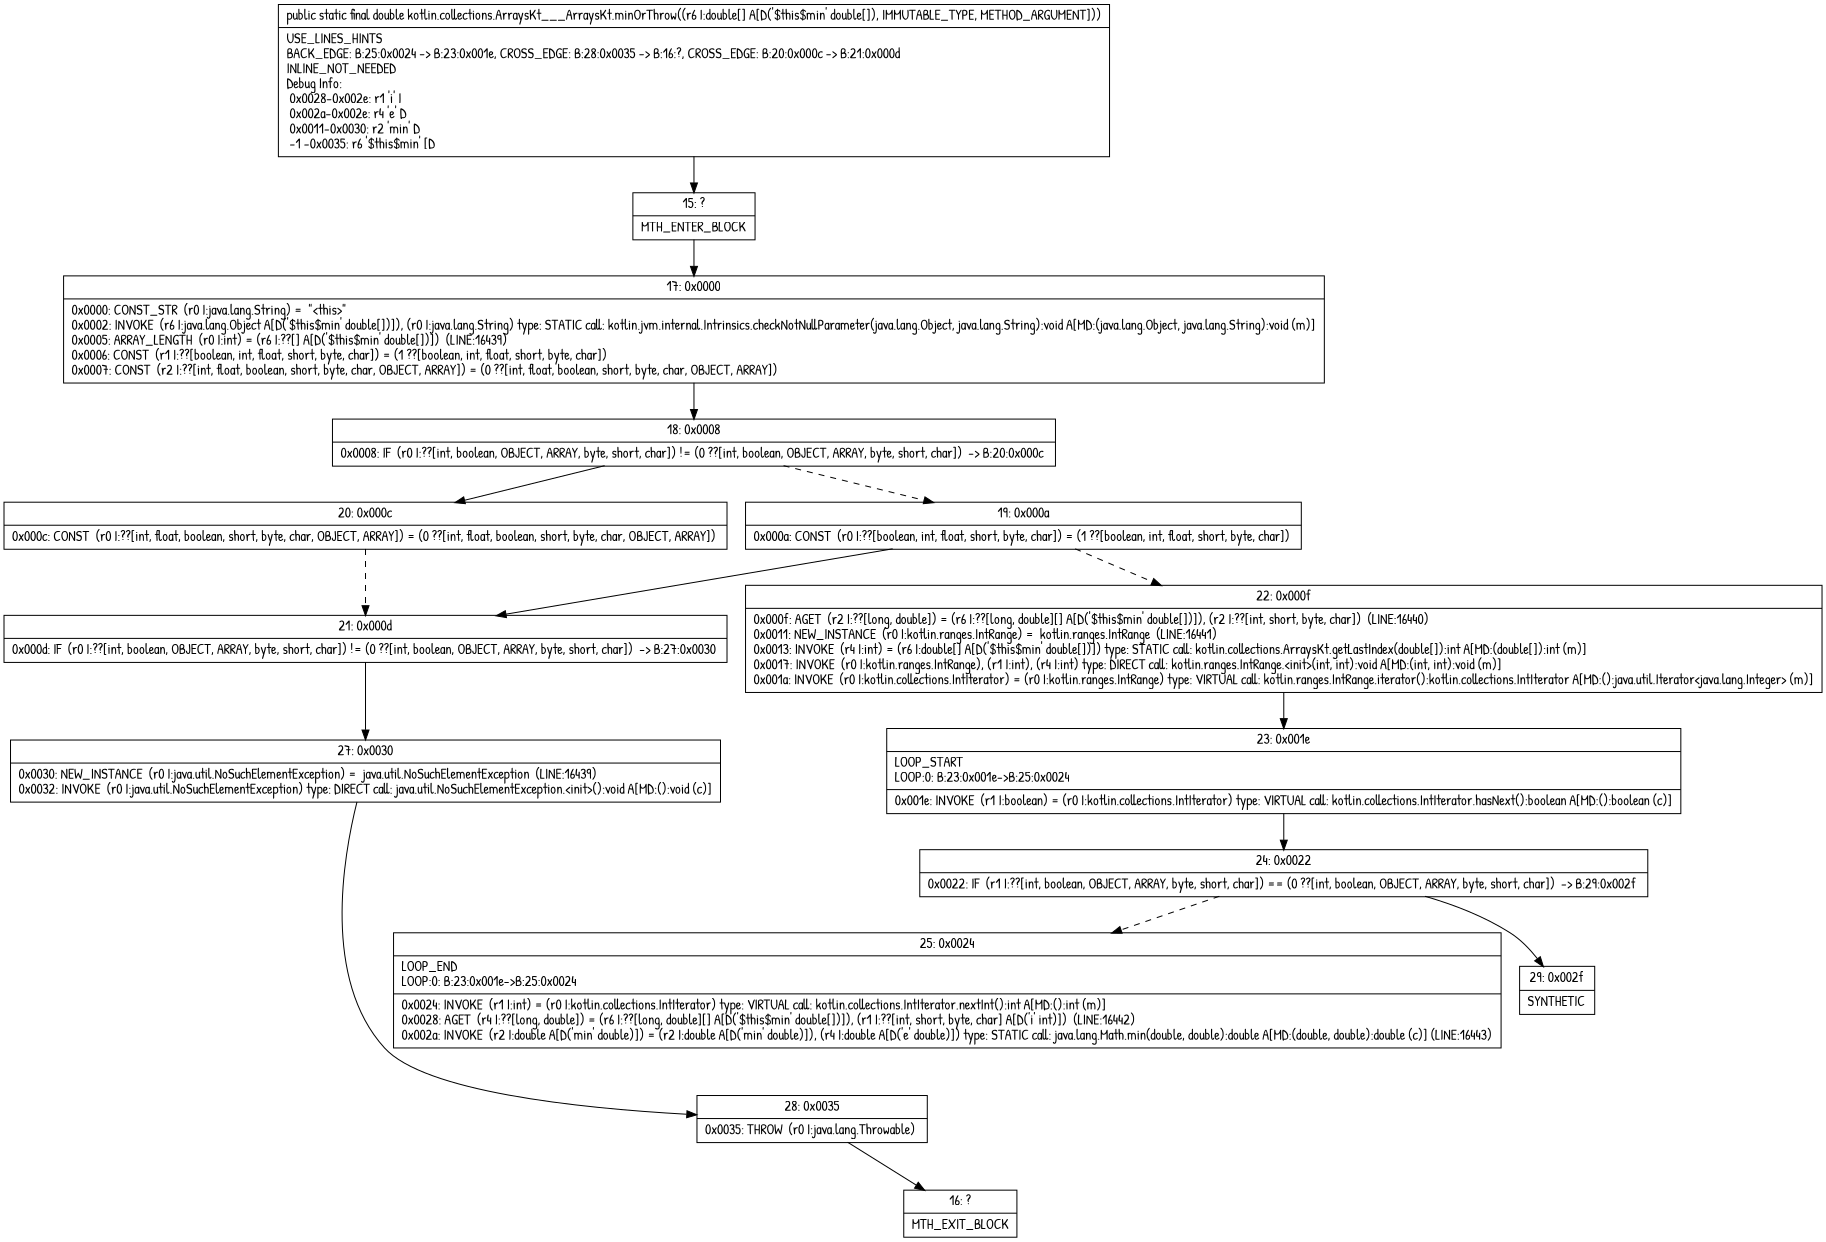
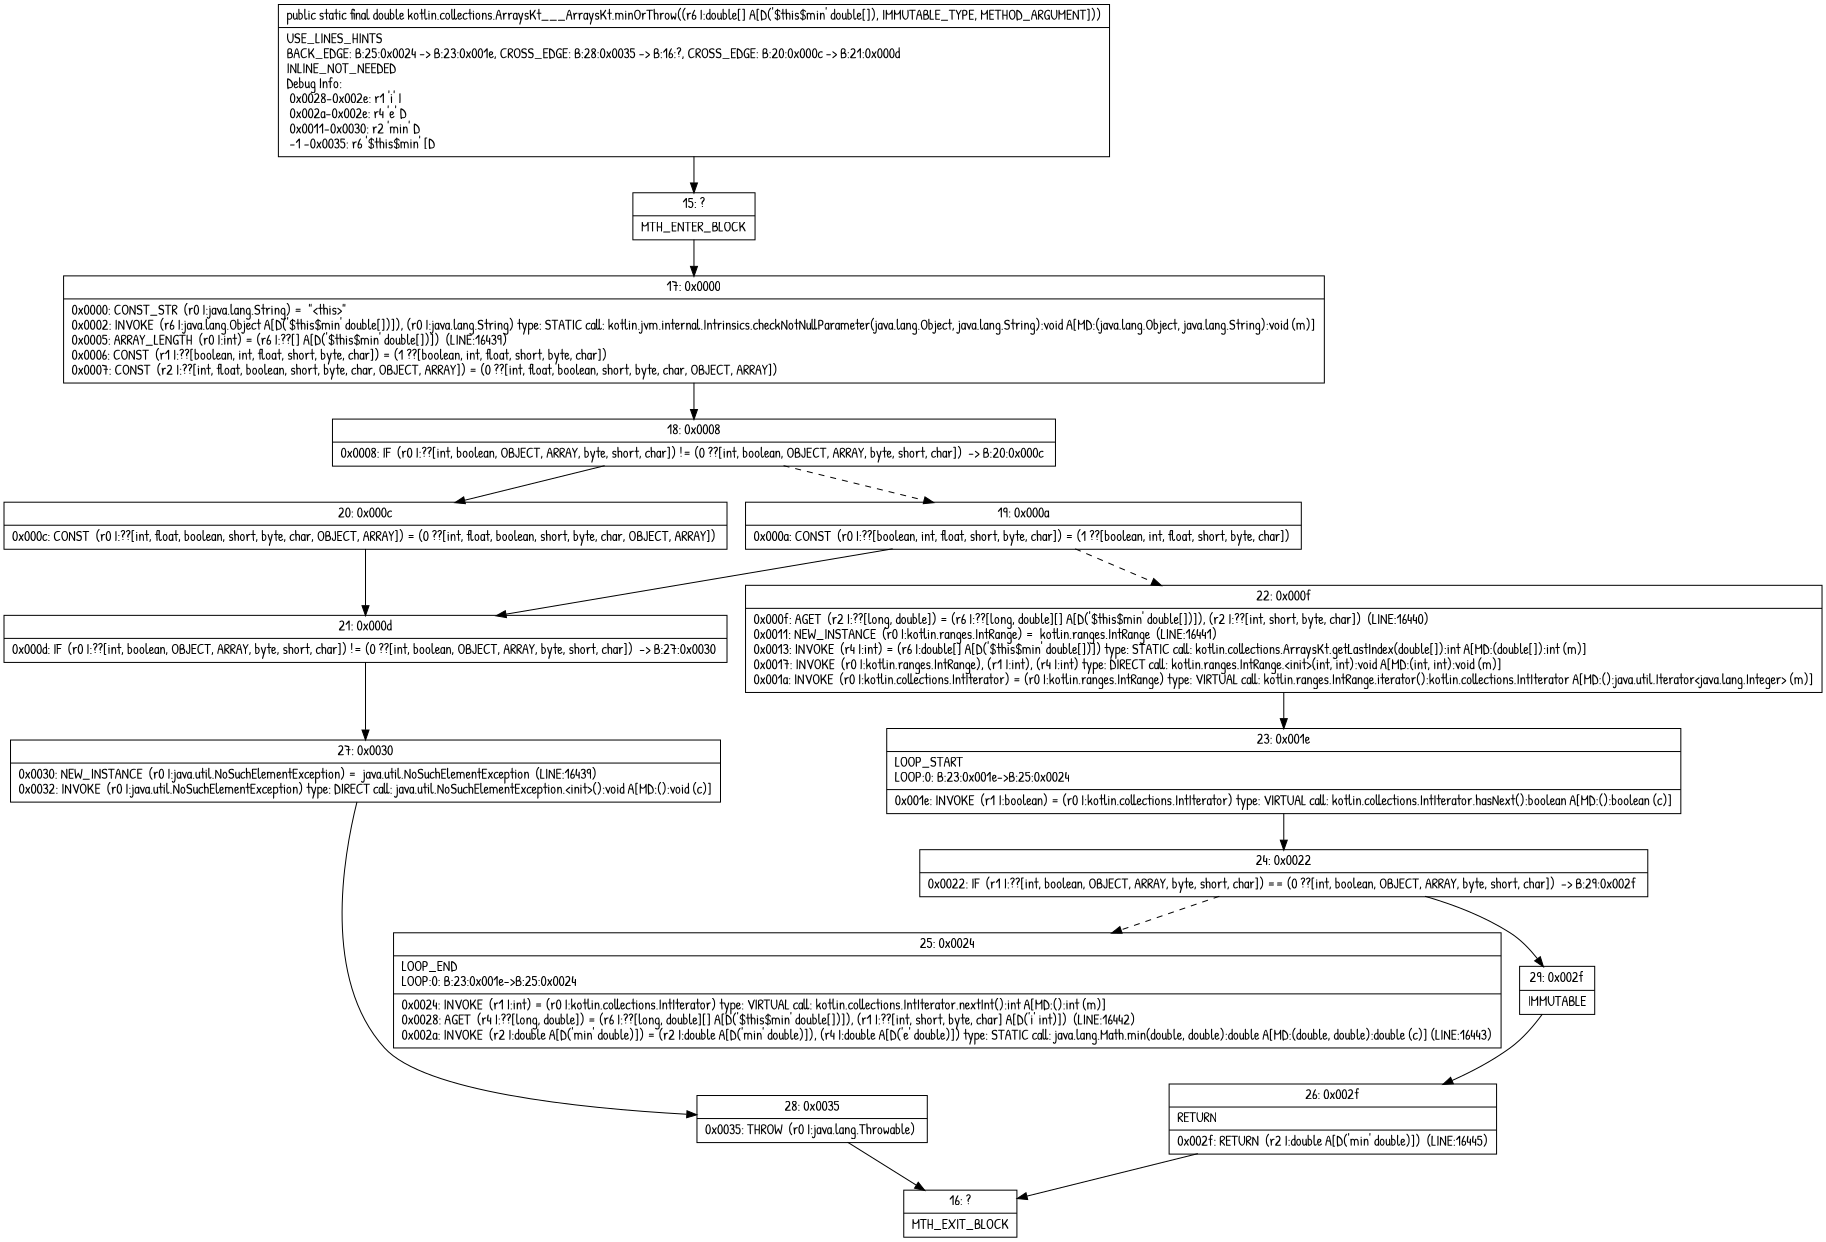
(366, 577) -> (366, 577)
(1557, 1002) -> (1557, 1002)
none -> (1333, 1119)
